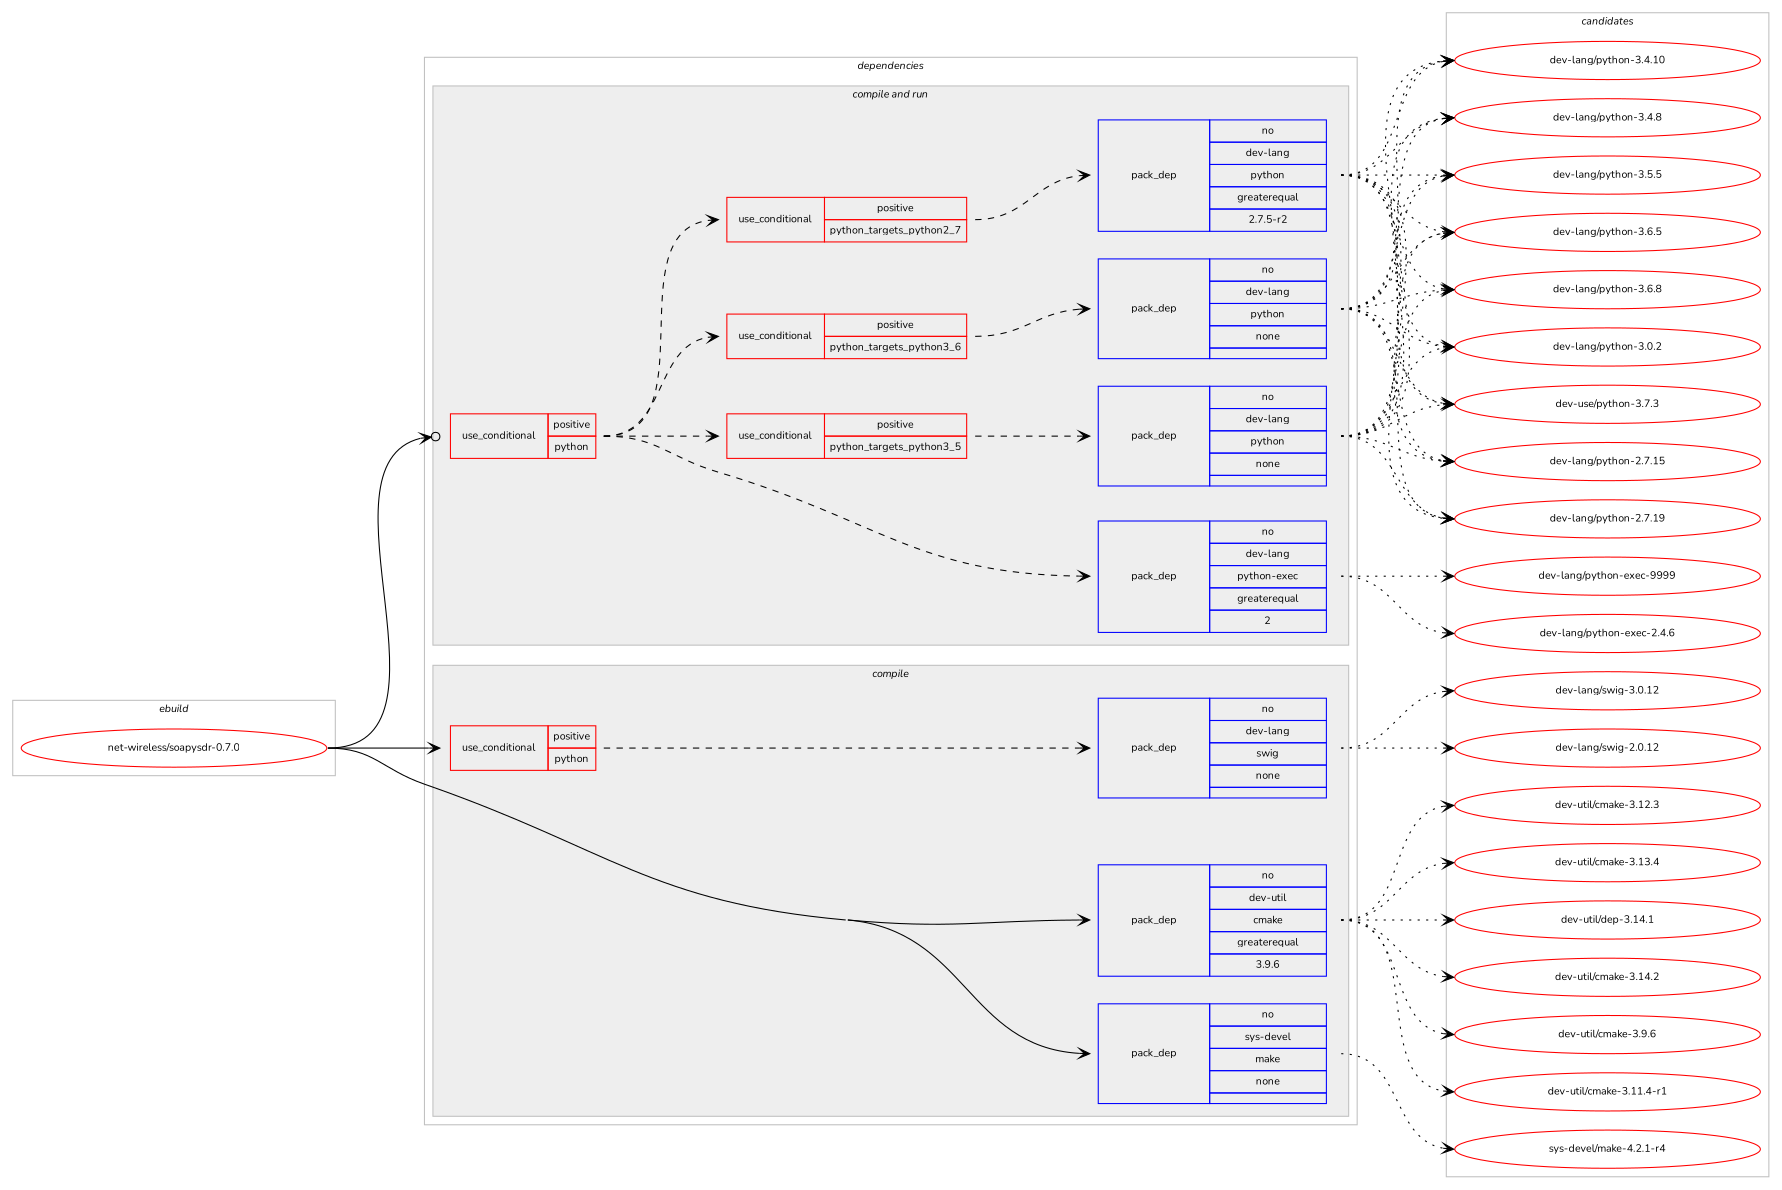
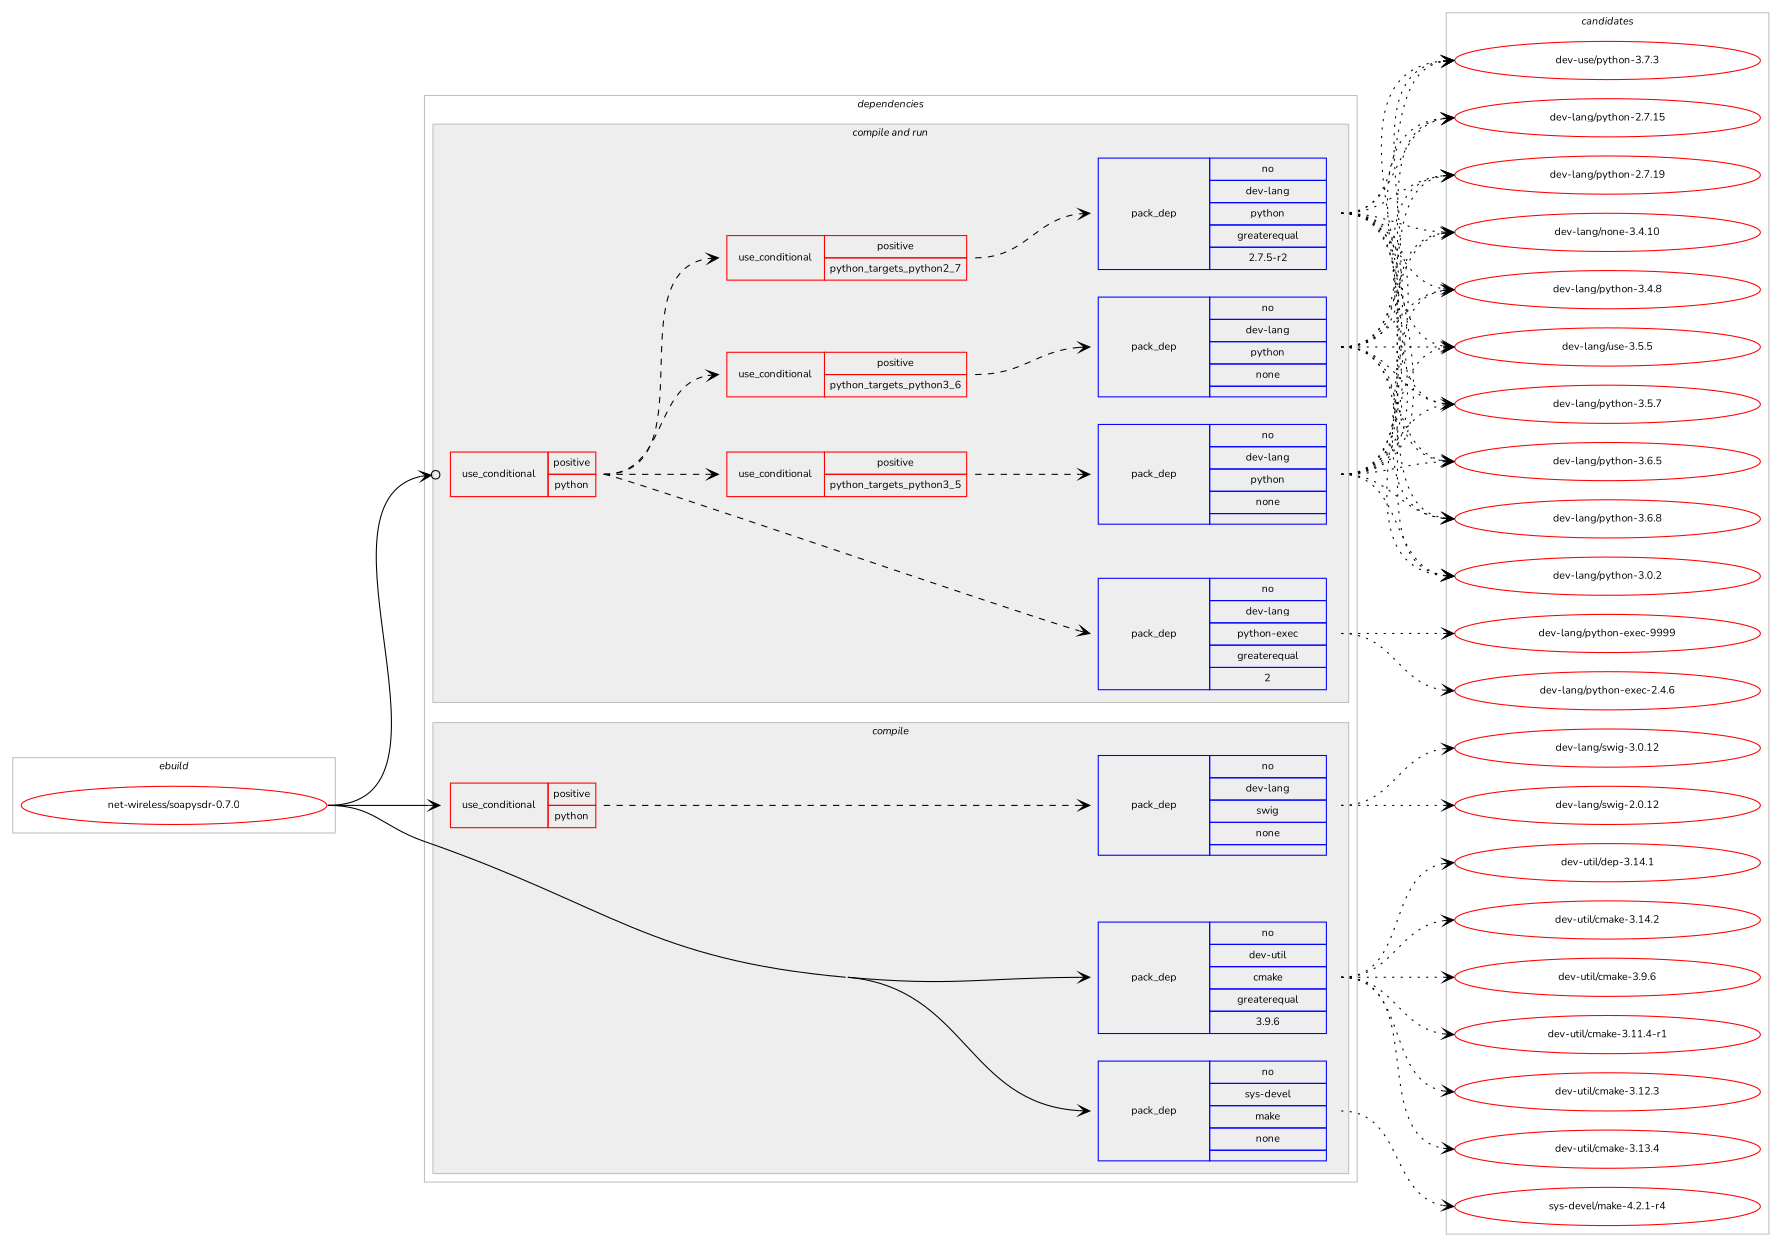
(1608, 60) -> (1608, 232)
(1608, 175) -> (1608, 347)
none -> (1608, 404)
